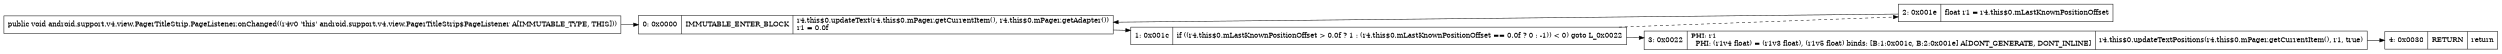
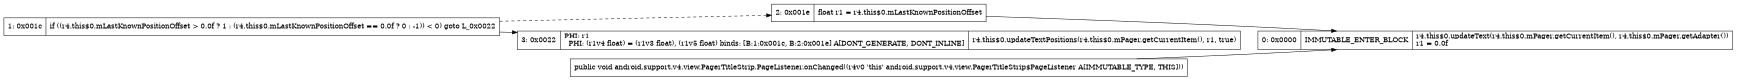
(1119, 30) -> none
(2441, 40) -> none
